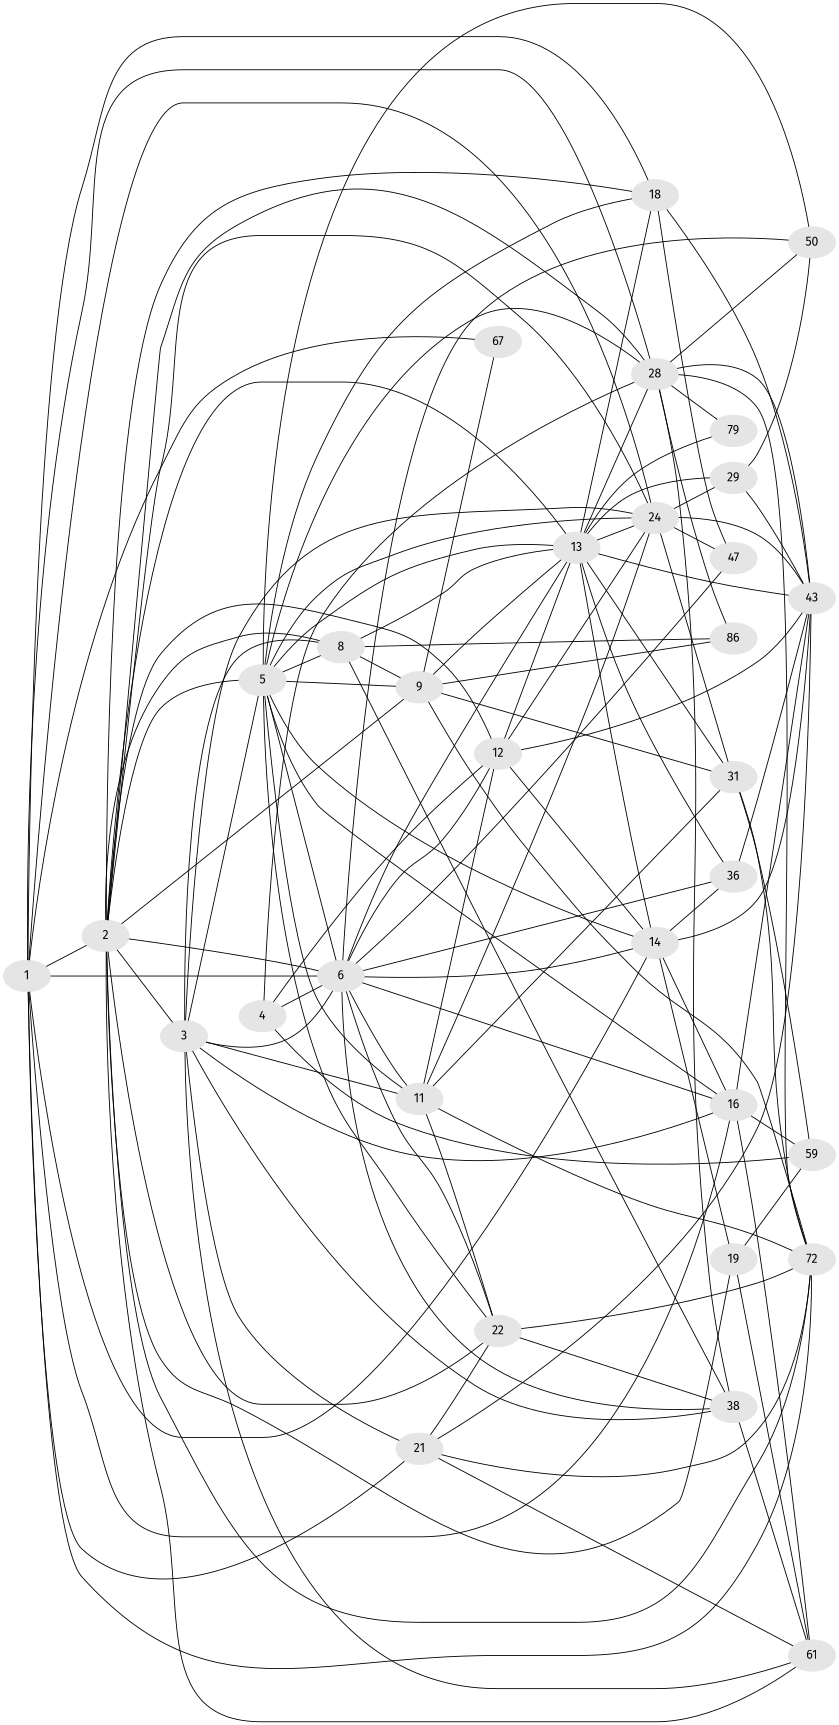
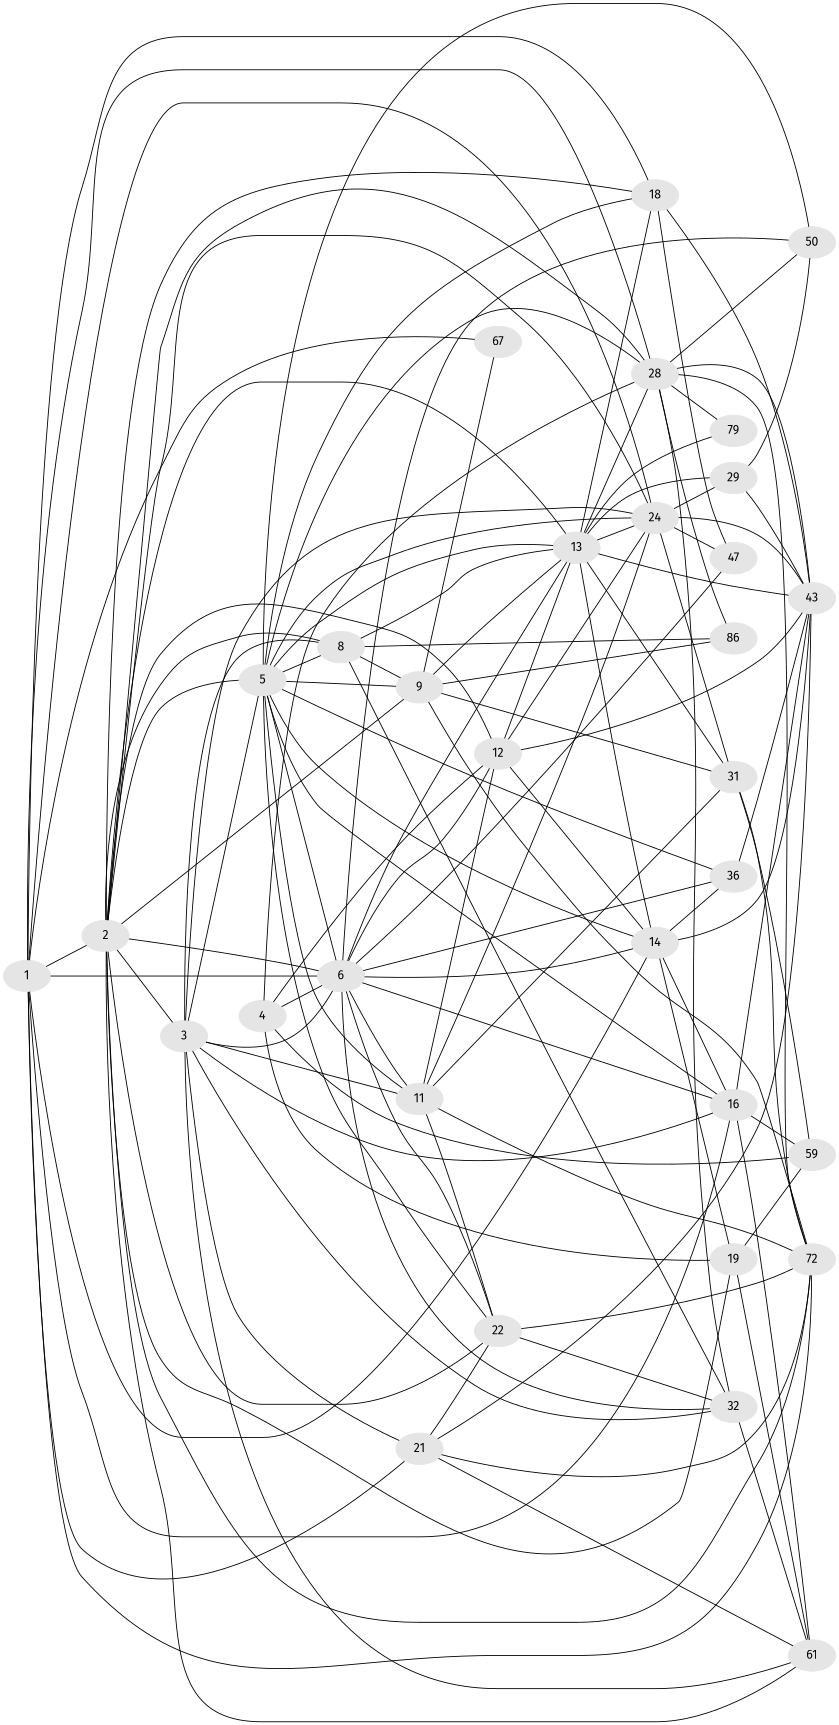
(637, 711) -> (505, 790)
none -> (440, 1220)
(734, 1407) -> (734, 1407)
